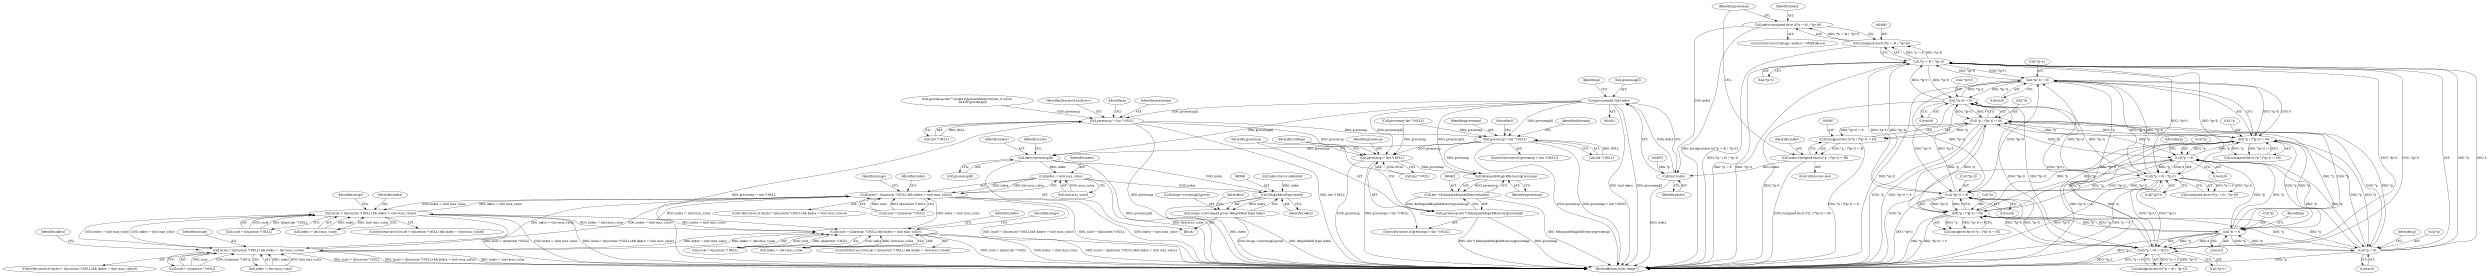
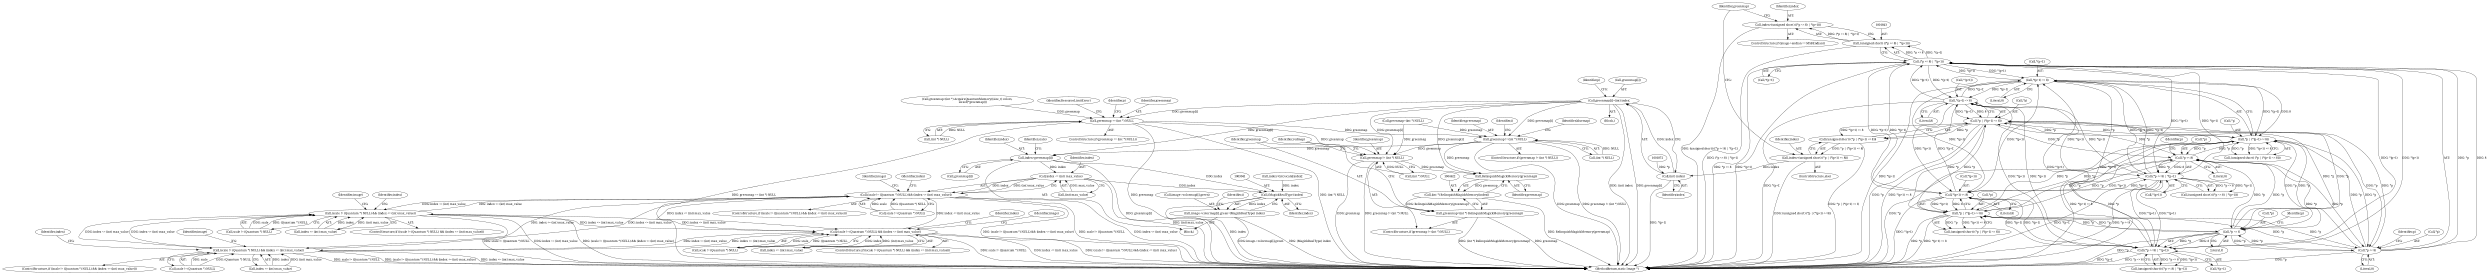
(1694, 83) -> none
(1828, 121) -> none
none -> (1103, 140)
(1658, 223) -> (1658, 223)
